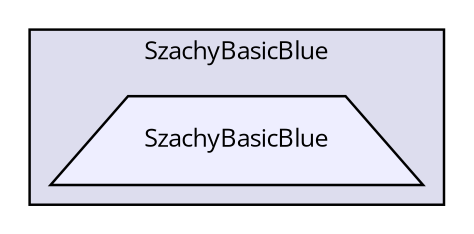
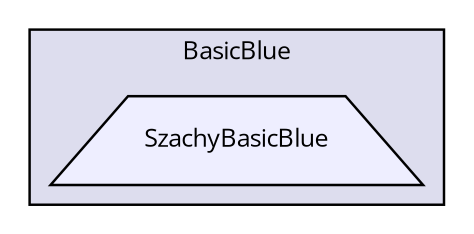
(237, 53) -> (237, 53)
